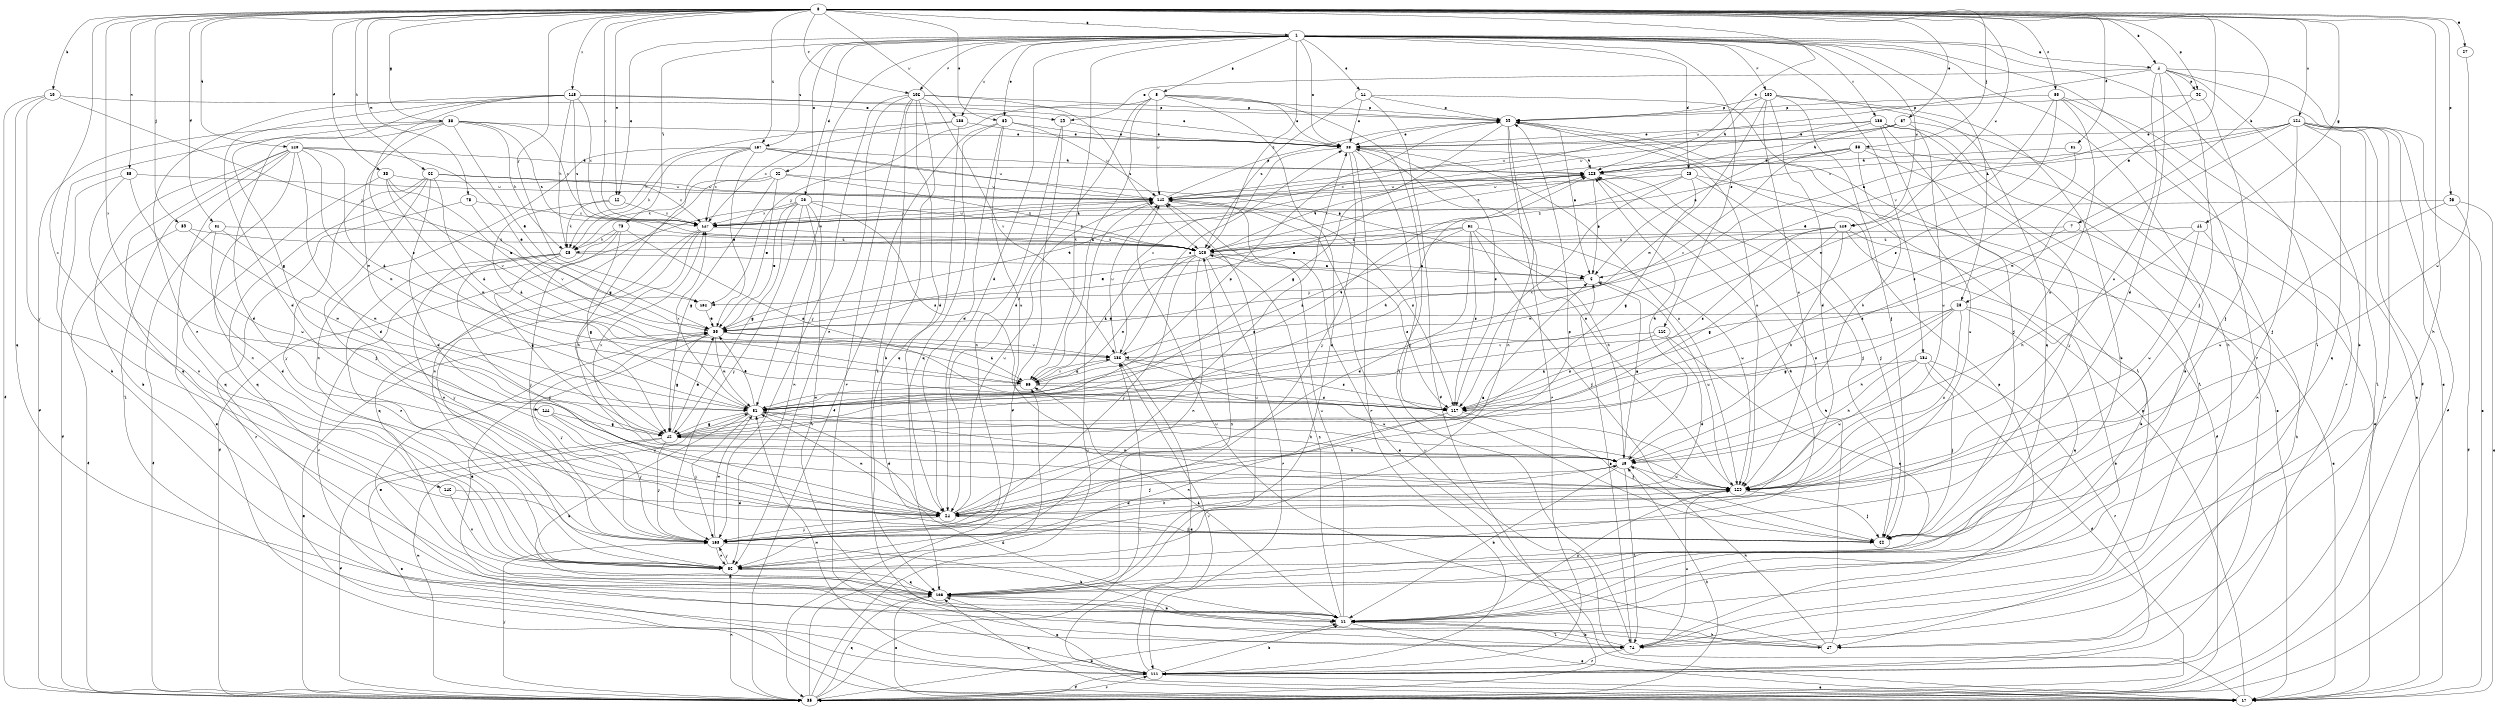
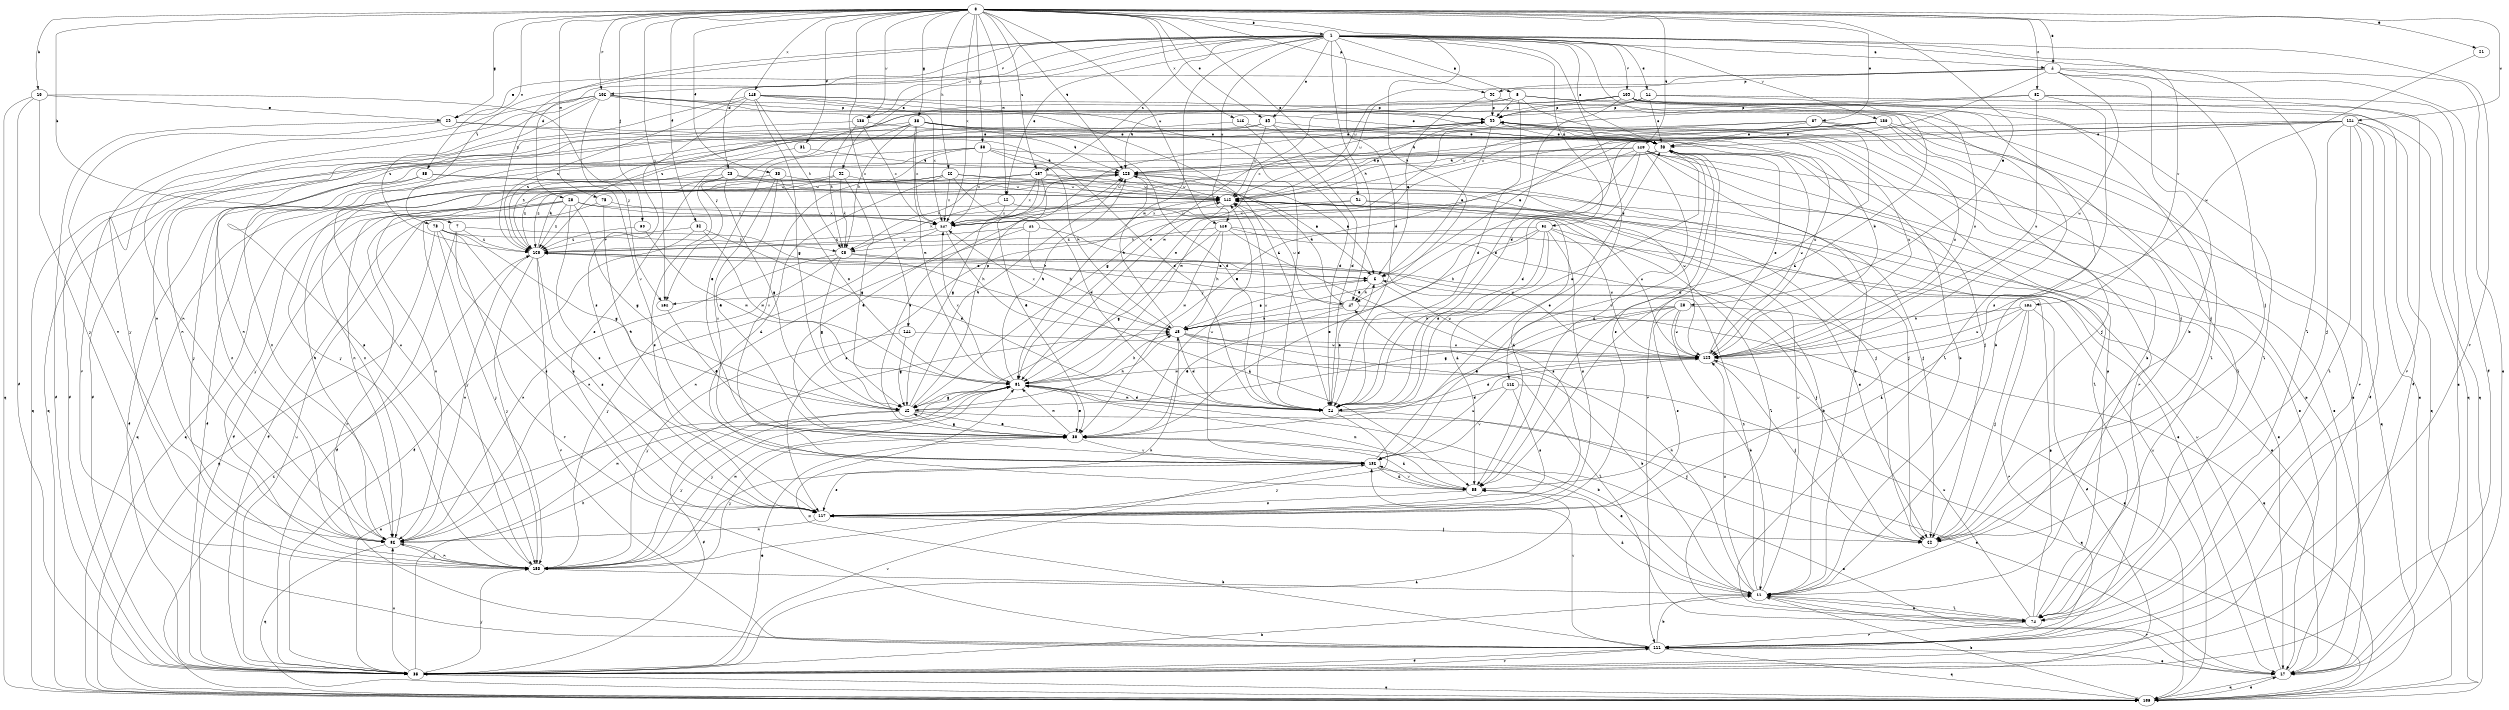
(1711, 13) -> (559, 17)
(1847, 50) -> (1549, 63)
(2465, 52) -> (2482, 52)
(2056, 95) -> (2037, 95)
(1277, 106) -> (1450, 137)
none -> (973, 140)
(1173, 166) -> (1038, 140)
(2452, 200) -> (1358, 200)
(844, 240) -> (606, 240)
(764, 254) -> none
(772, 271) -> none
(563, 279) -> (631, 332)
none -> (1364, 291)
(1532, 292) -> (655, 345)
(940, 306) -> (1279, 253)
(1592, 385) -> (1860, 385)
(1043, 388) -> (694, 432)
(891, 476) -> (1448, 120)
(1150, 490) -> (1194, 371)
(438, 515) -> (188, 688)
(1582, 661) -> (2147, 635)
(219, 693) -> (305, 488)
